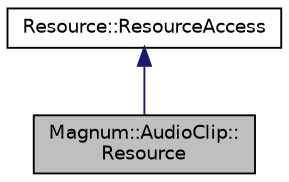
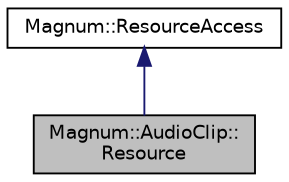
(144, 28) -> (144, 28)
